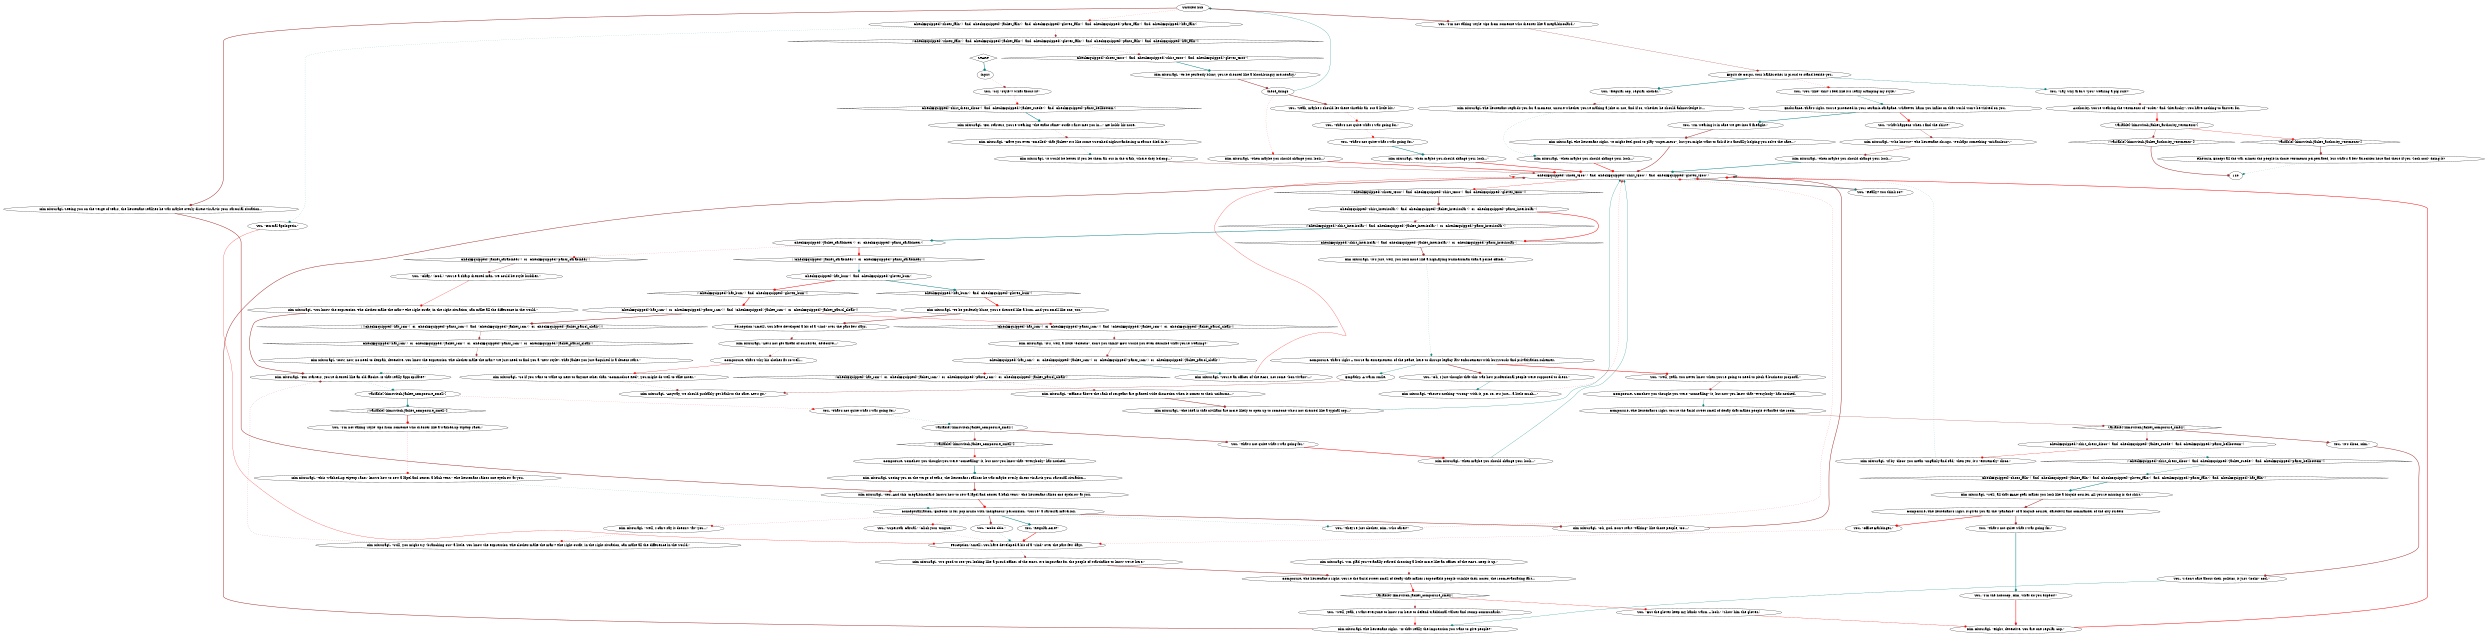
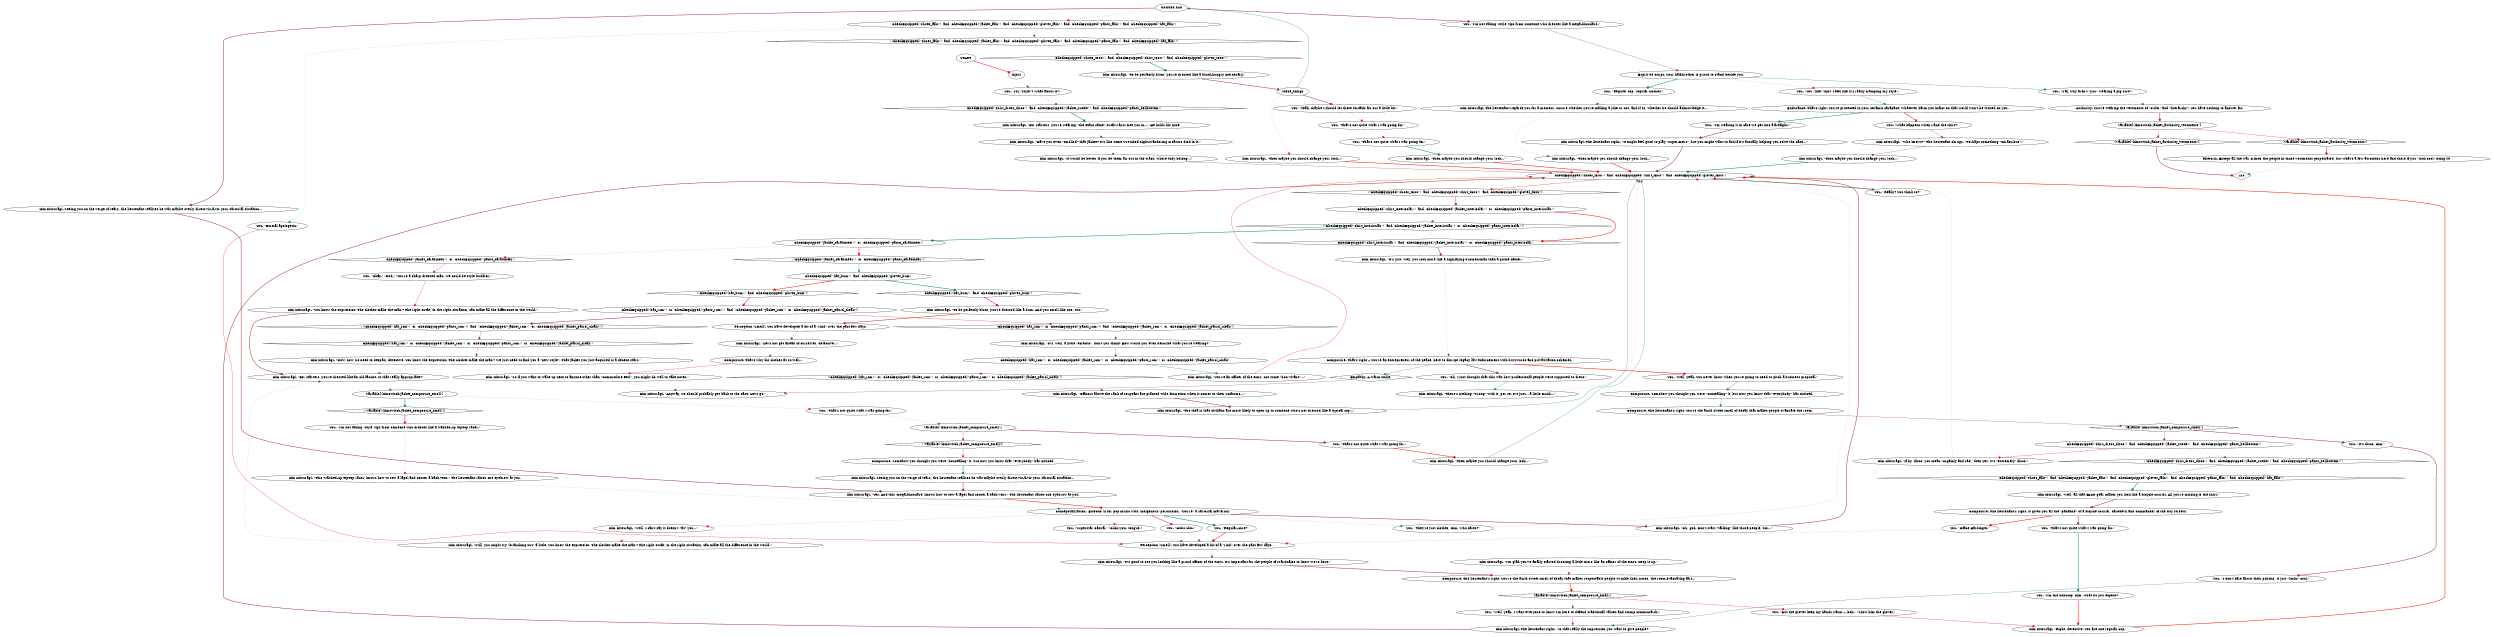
(983, 58) -> (966, 58)
(984, 65) -> (991, 66)
(2236, 176) -> (2241, 176)
(1366, 377) -> (1371, 377)
